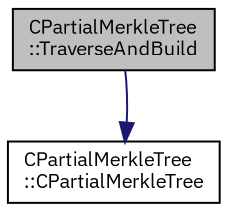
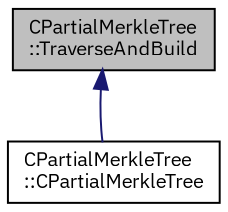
(127, 96) -> (101, 116)
